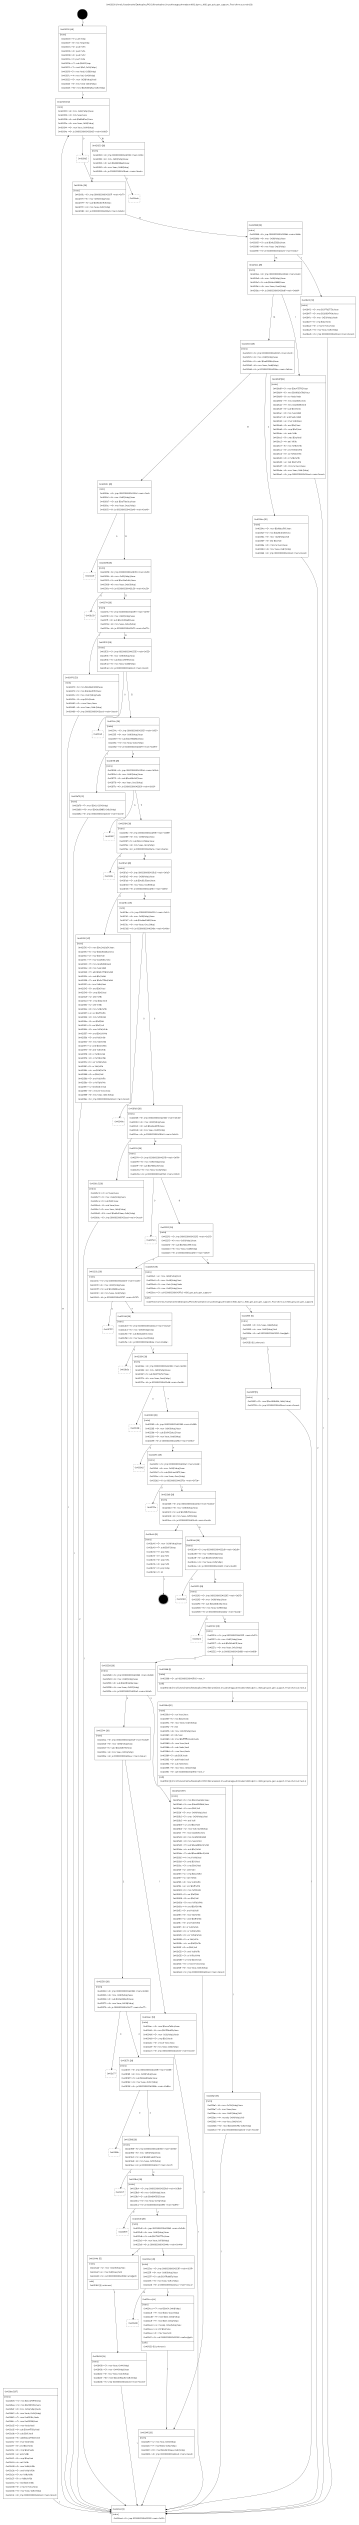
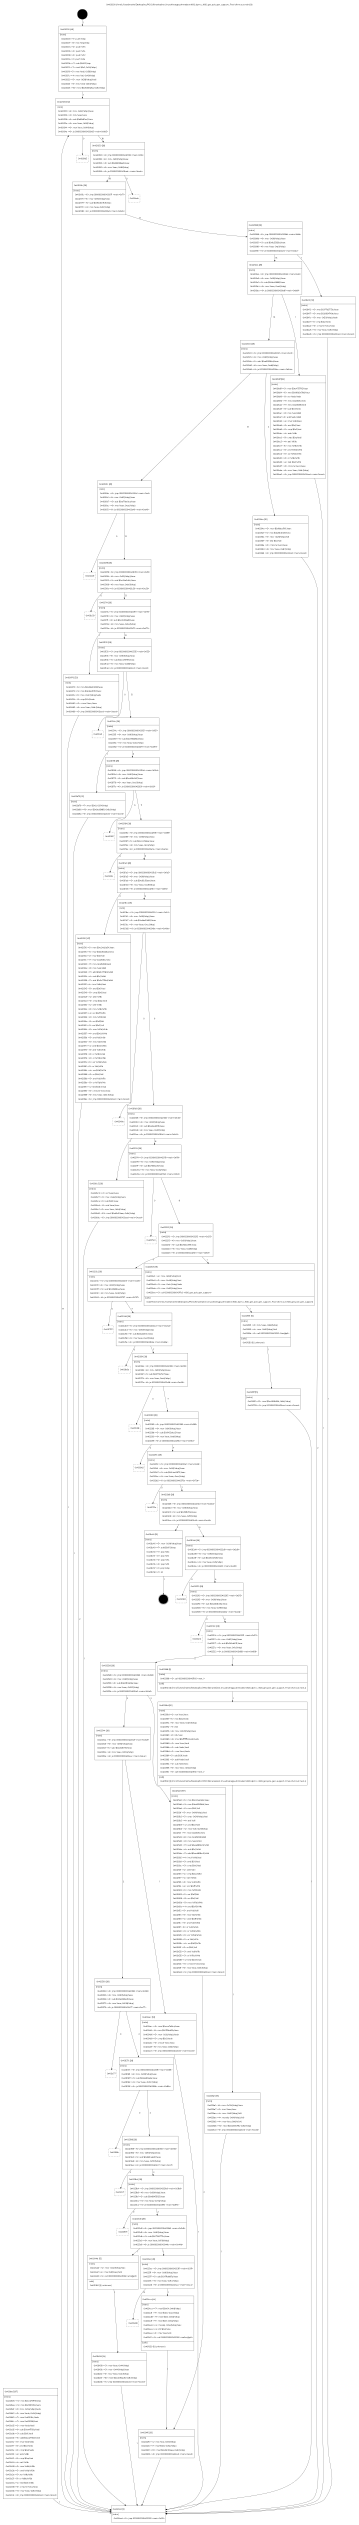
(88, 172) -> (109, 178)
